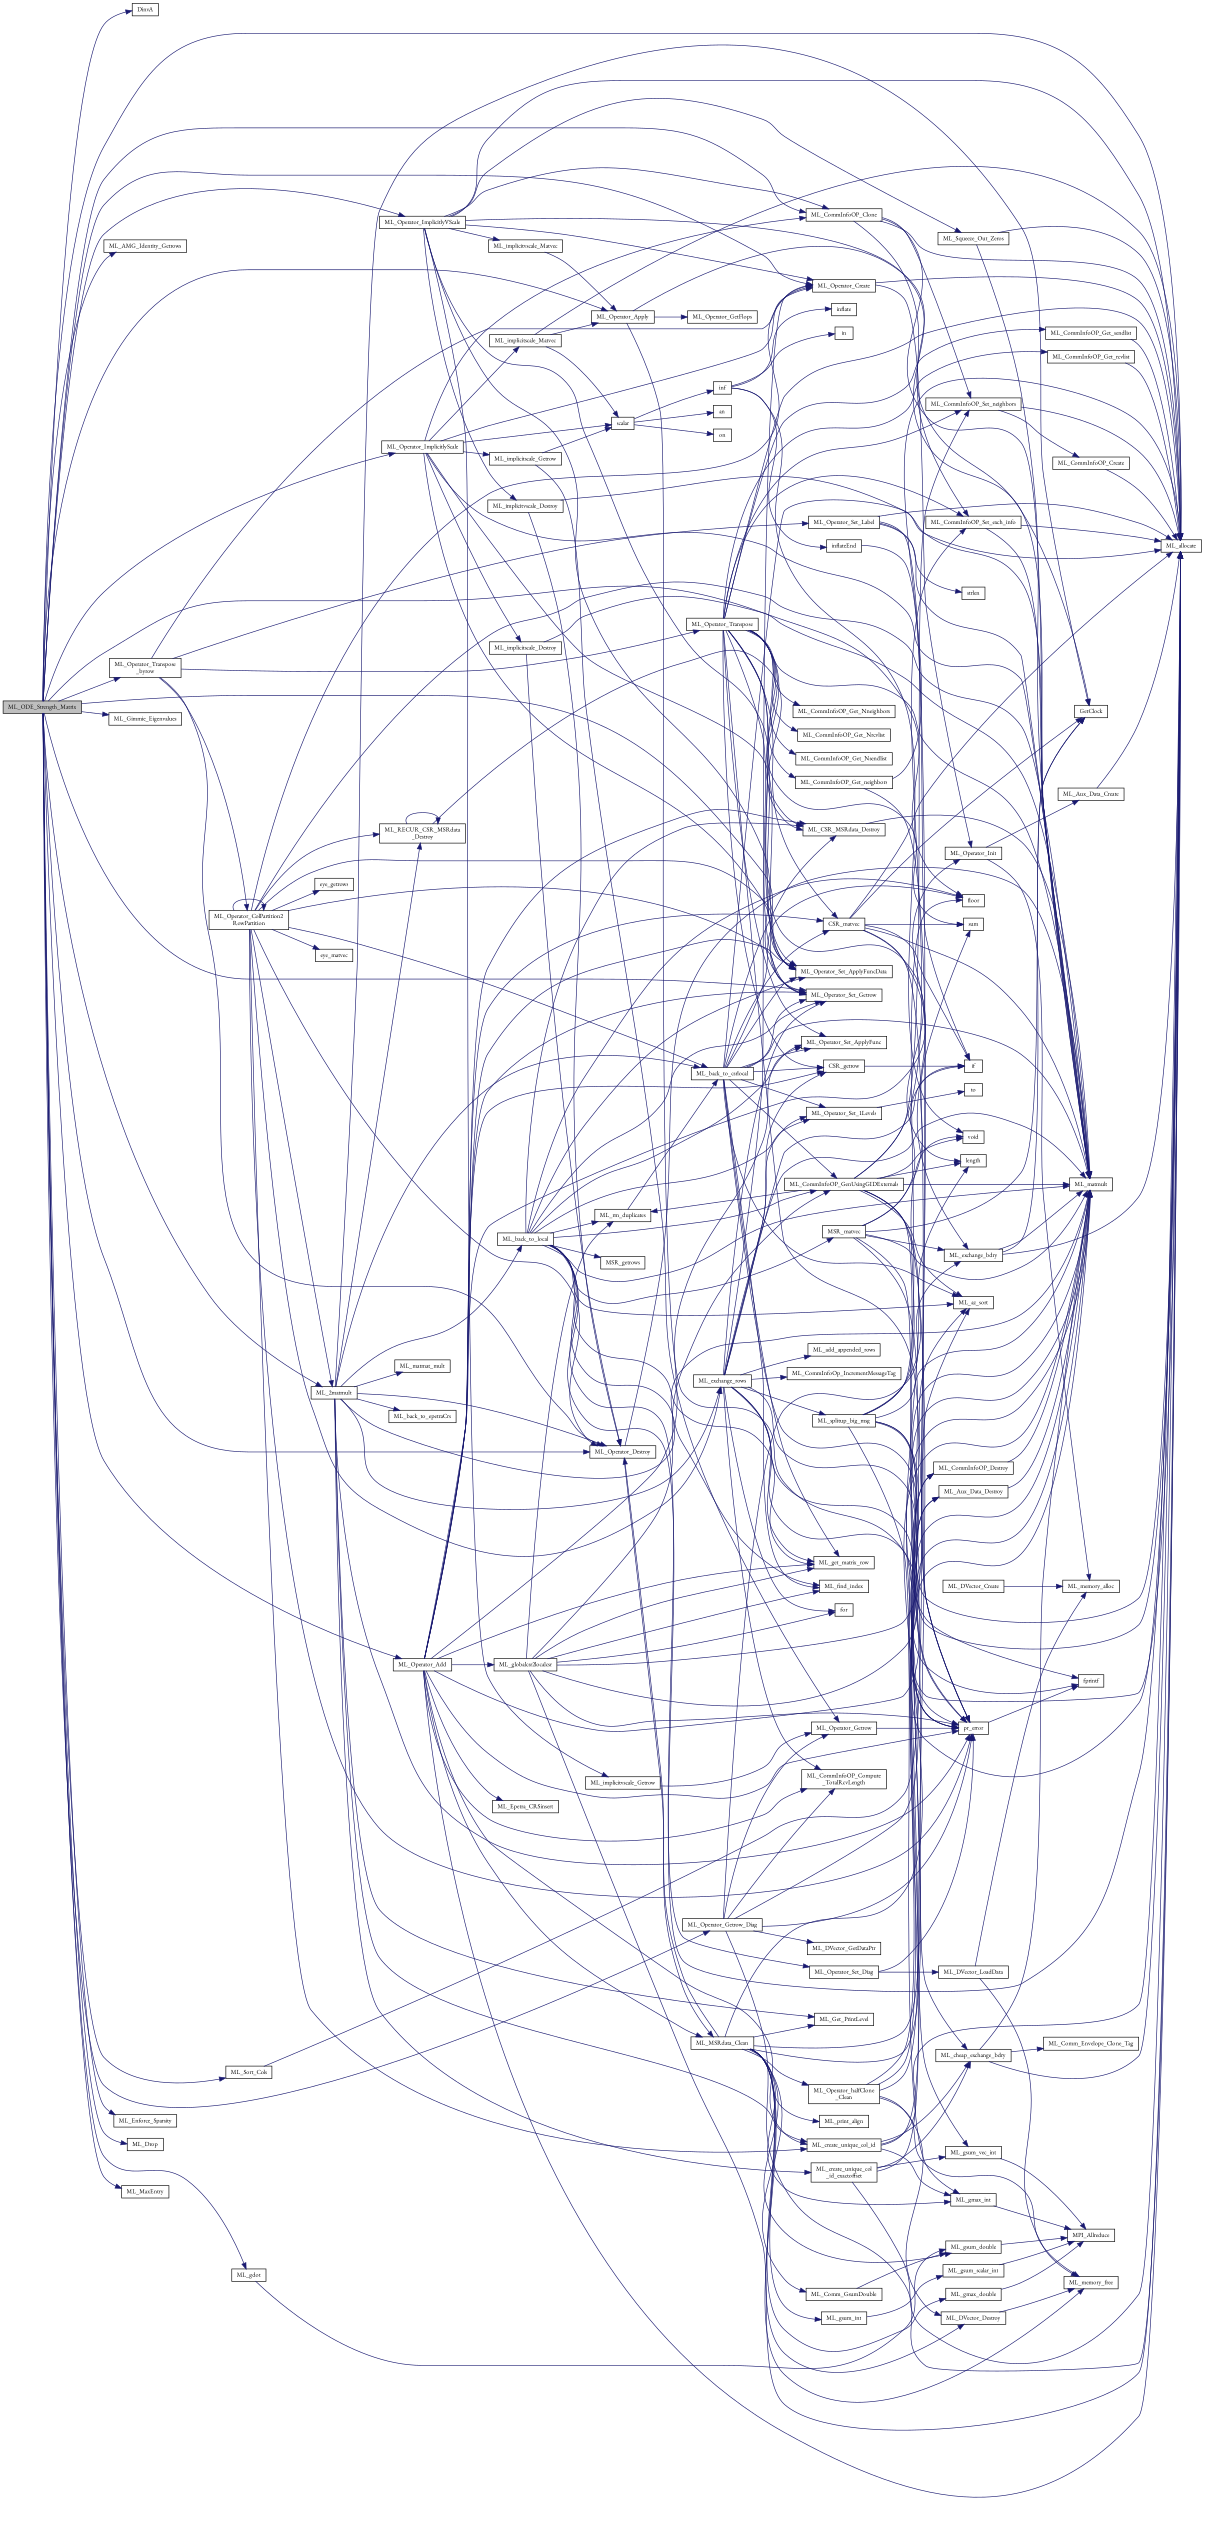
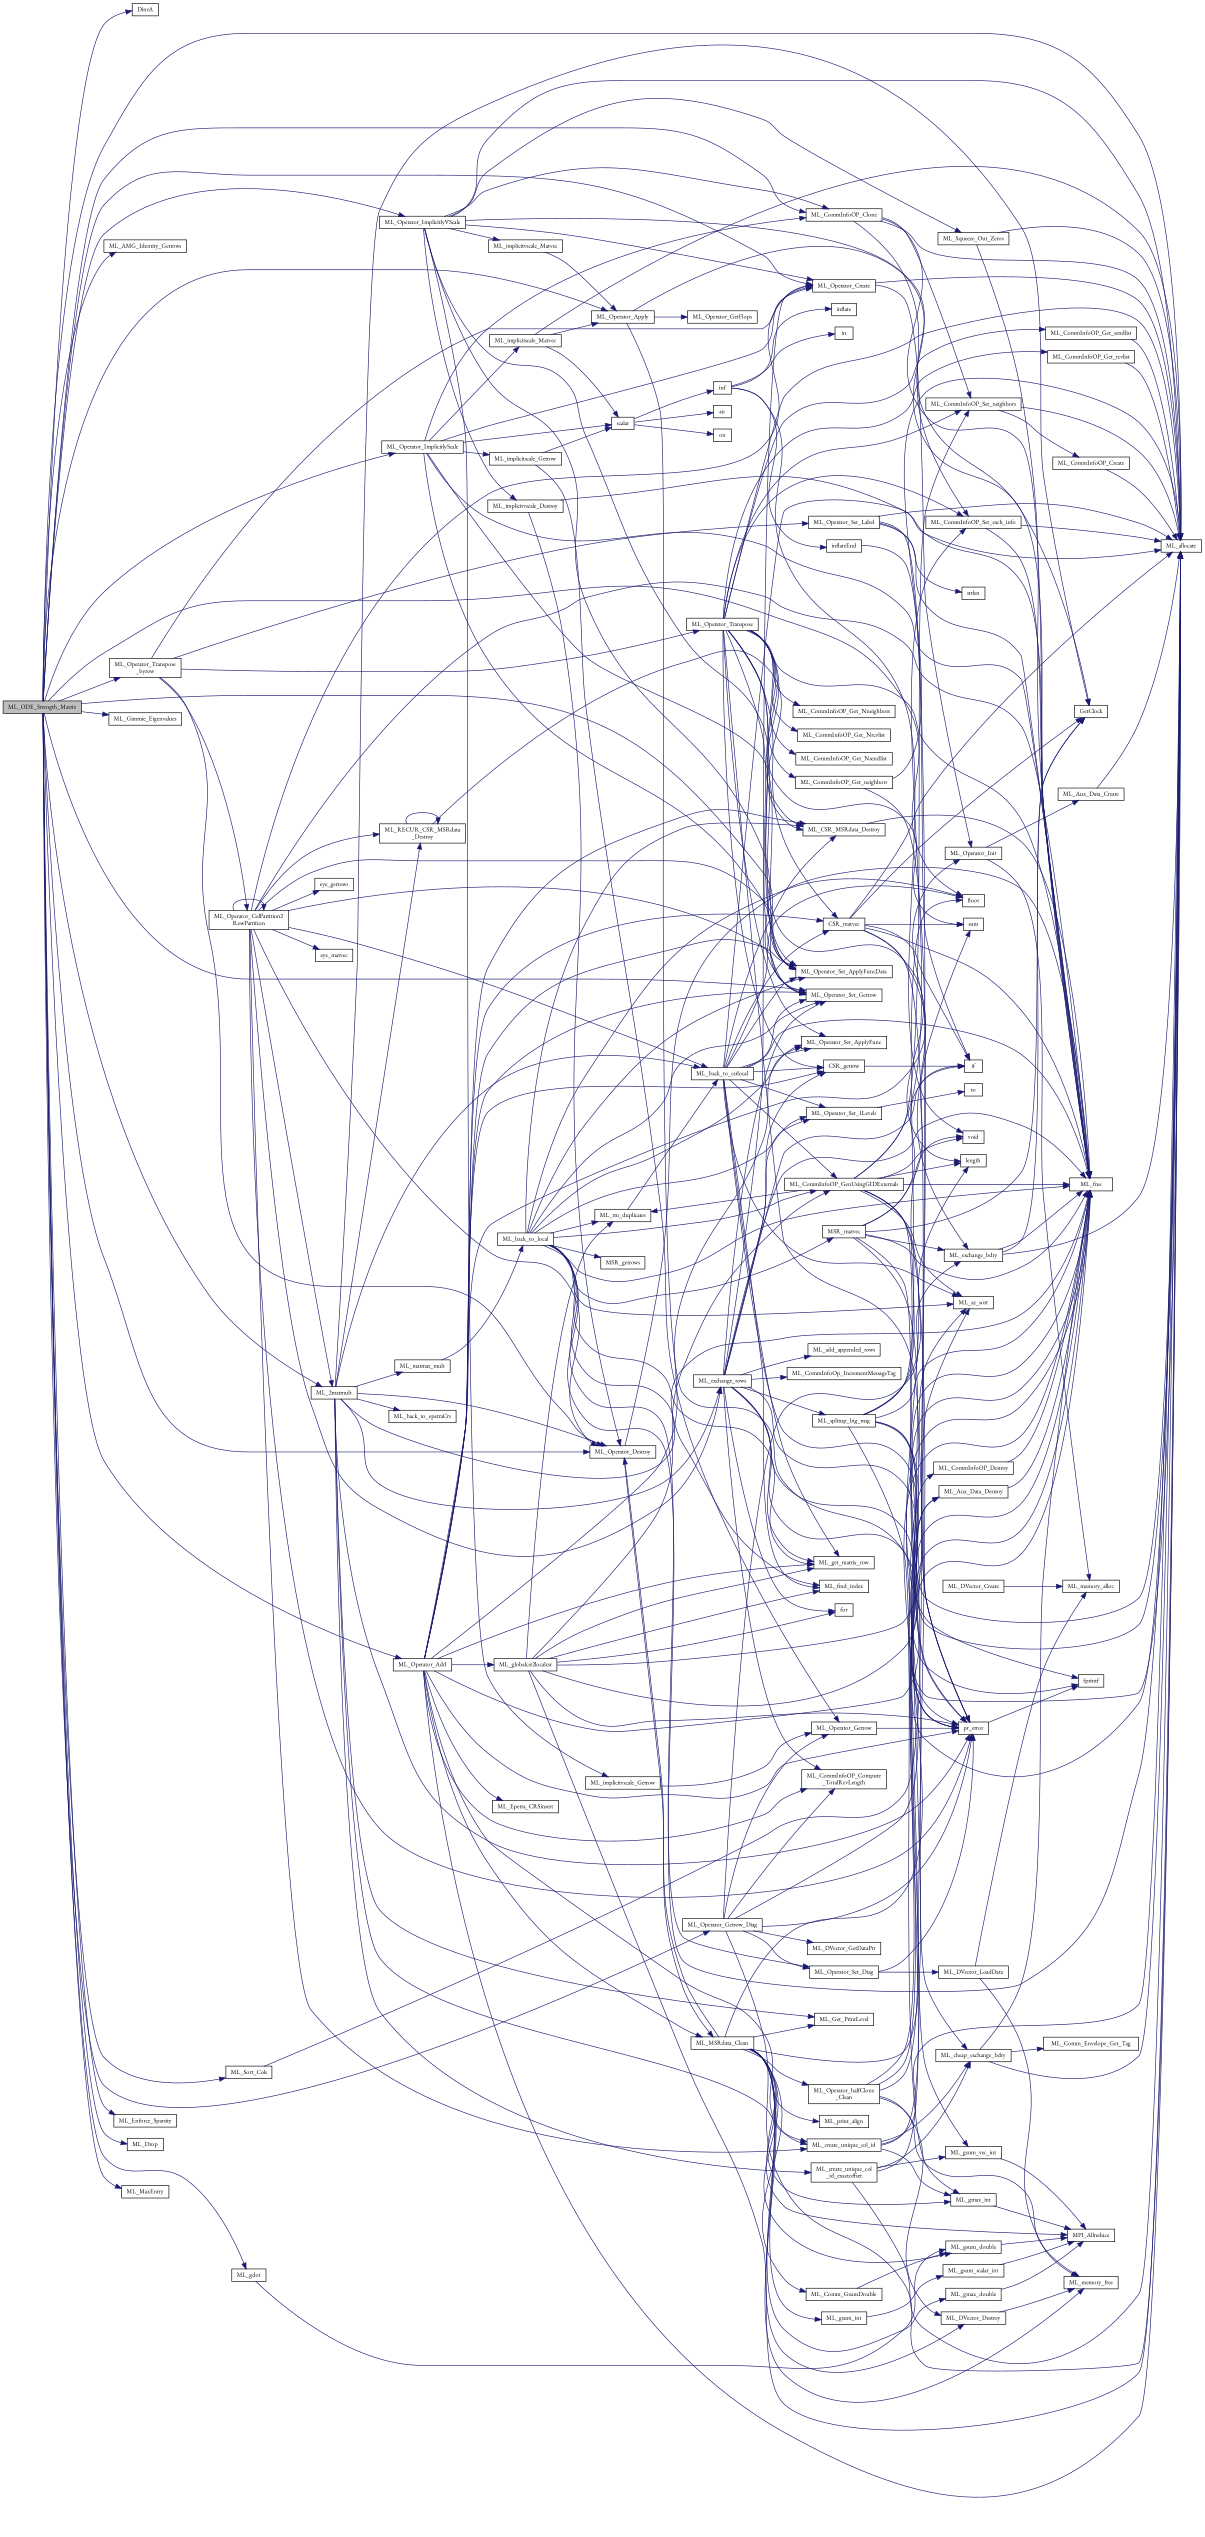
(525, 648) -> none
(1091, 1184) -> (1091, 1184)
(441, 1333) -> (487, 1319)
(919, 1830) -> (836, 2220)
none -> (775, 1953)
(1091, 2044) -> (1091, 2044)
